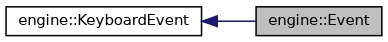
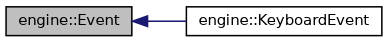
(237, 21) -> (167, 21)
